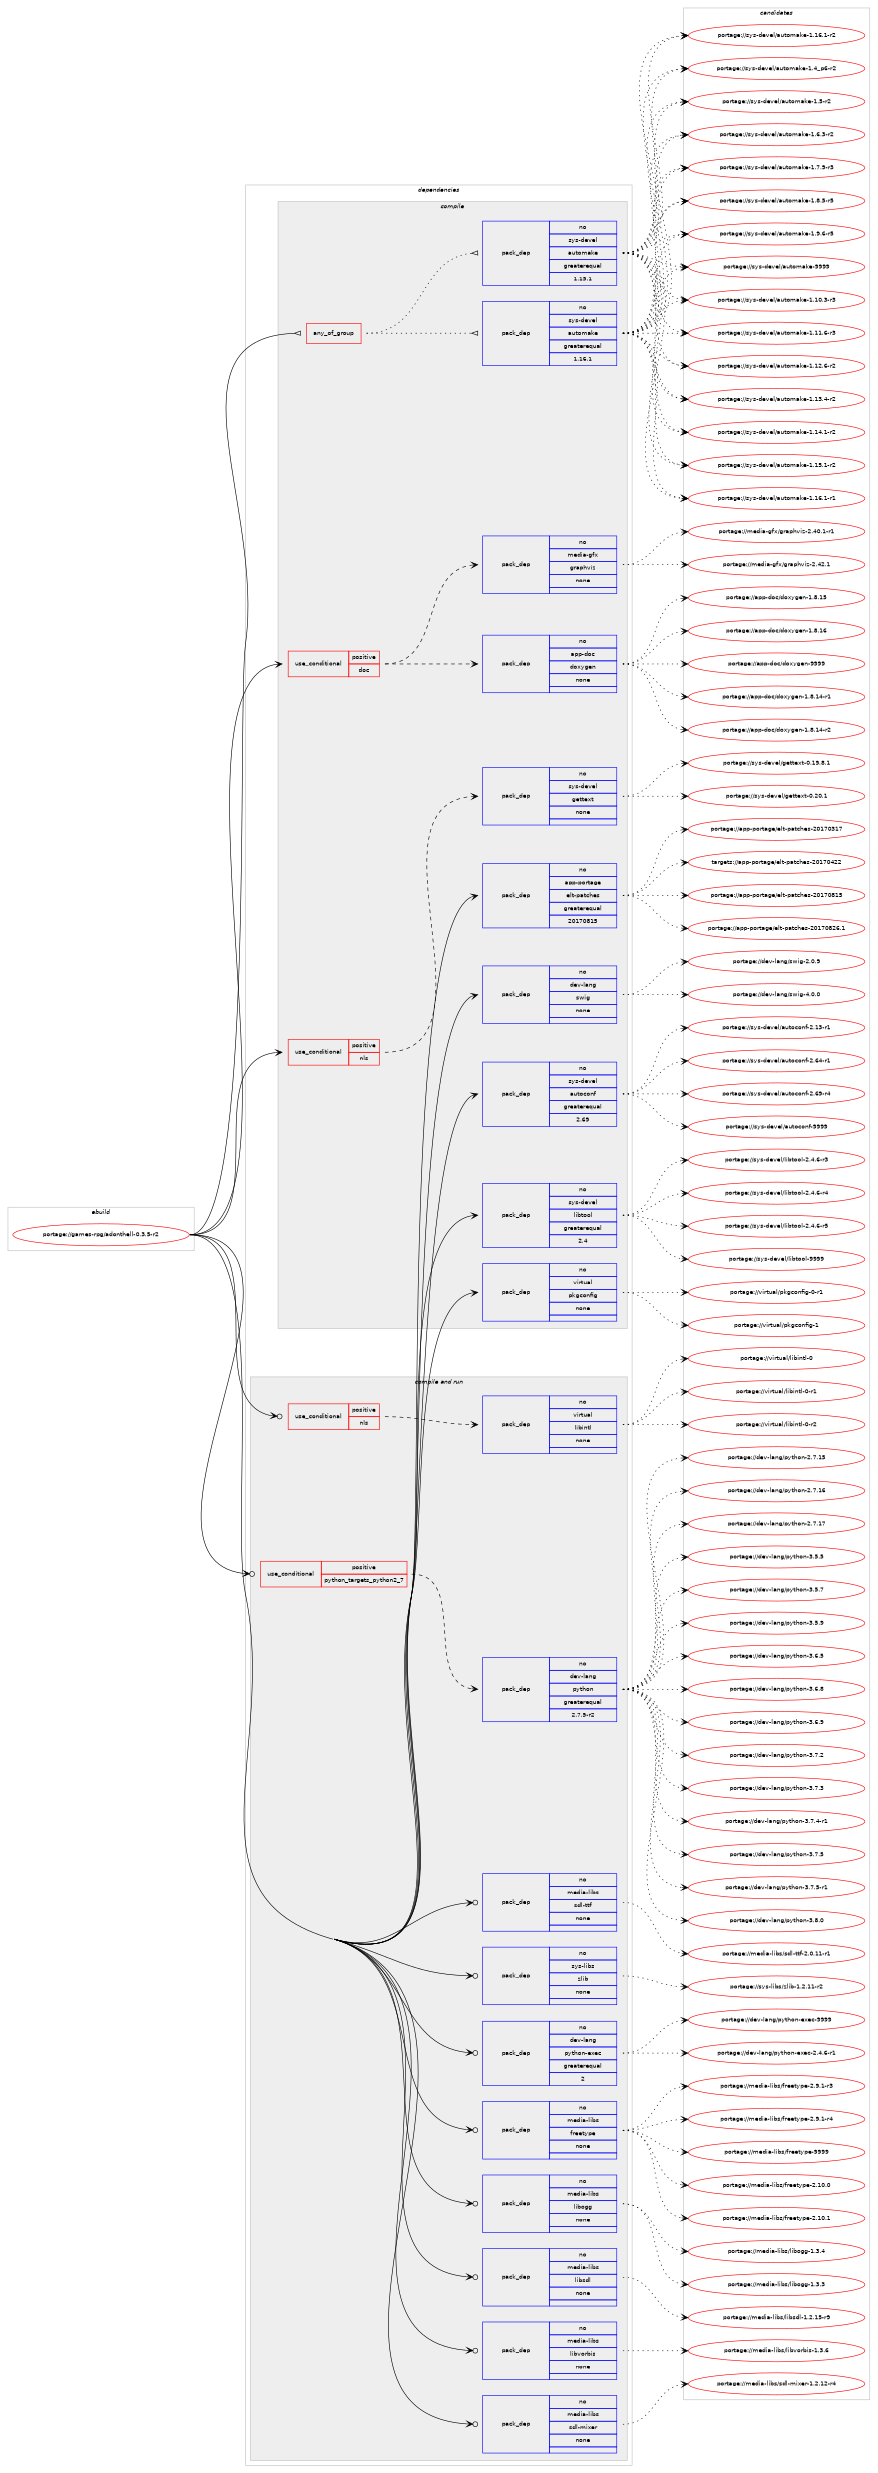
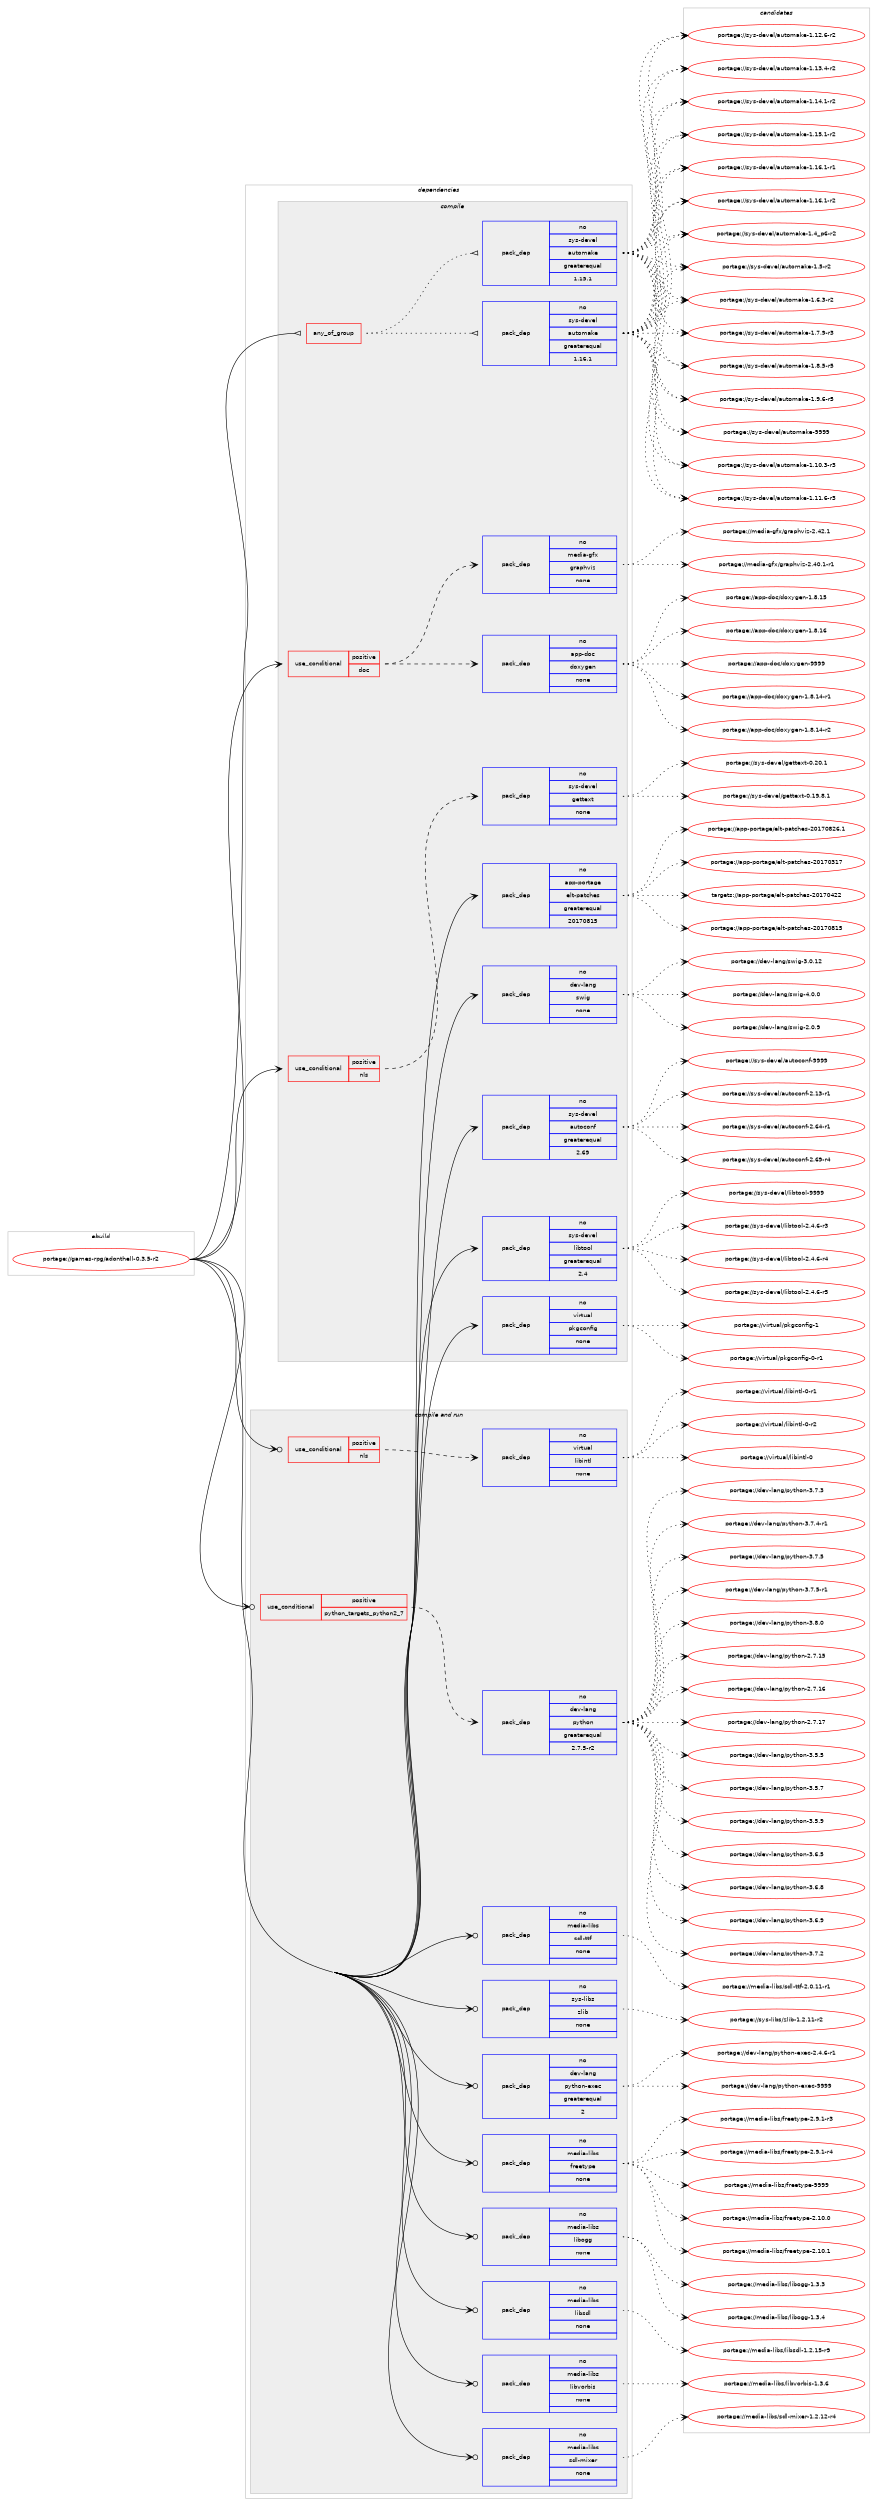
none -> (777, 962)
